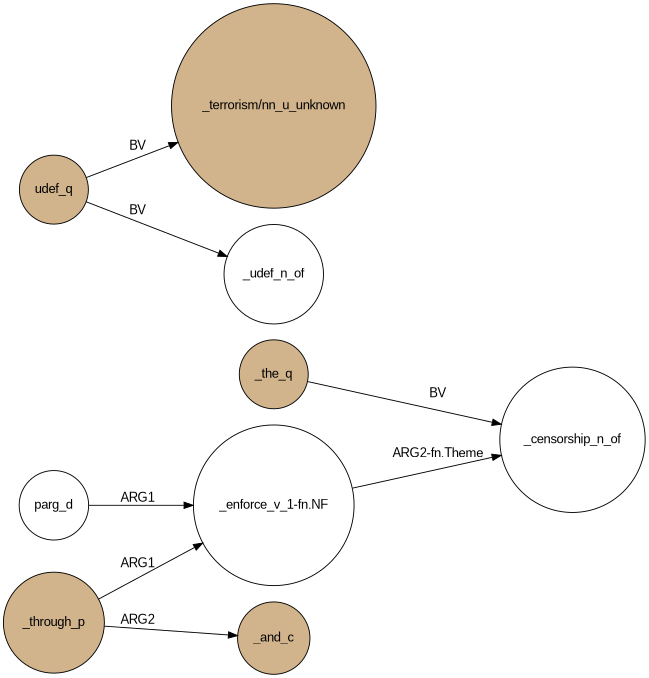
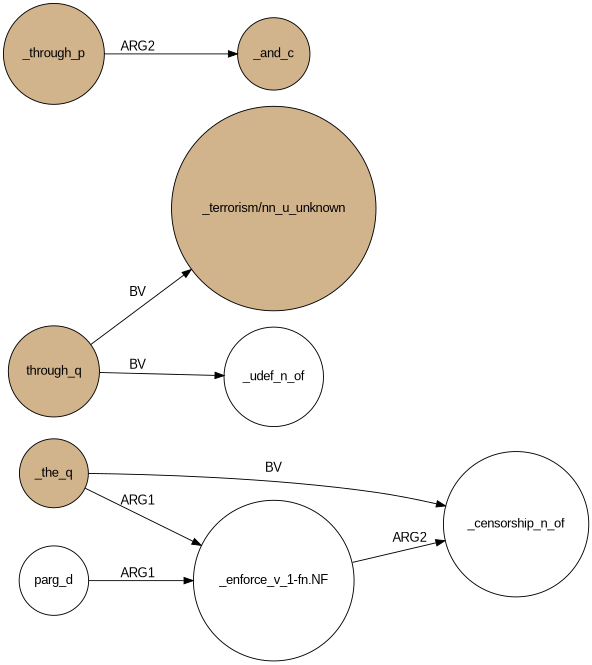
(54, 190) -> (54, 371)
(438, 454) -> (410, 538)
(146, 573) -> (139, 515)
